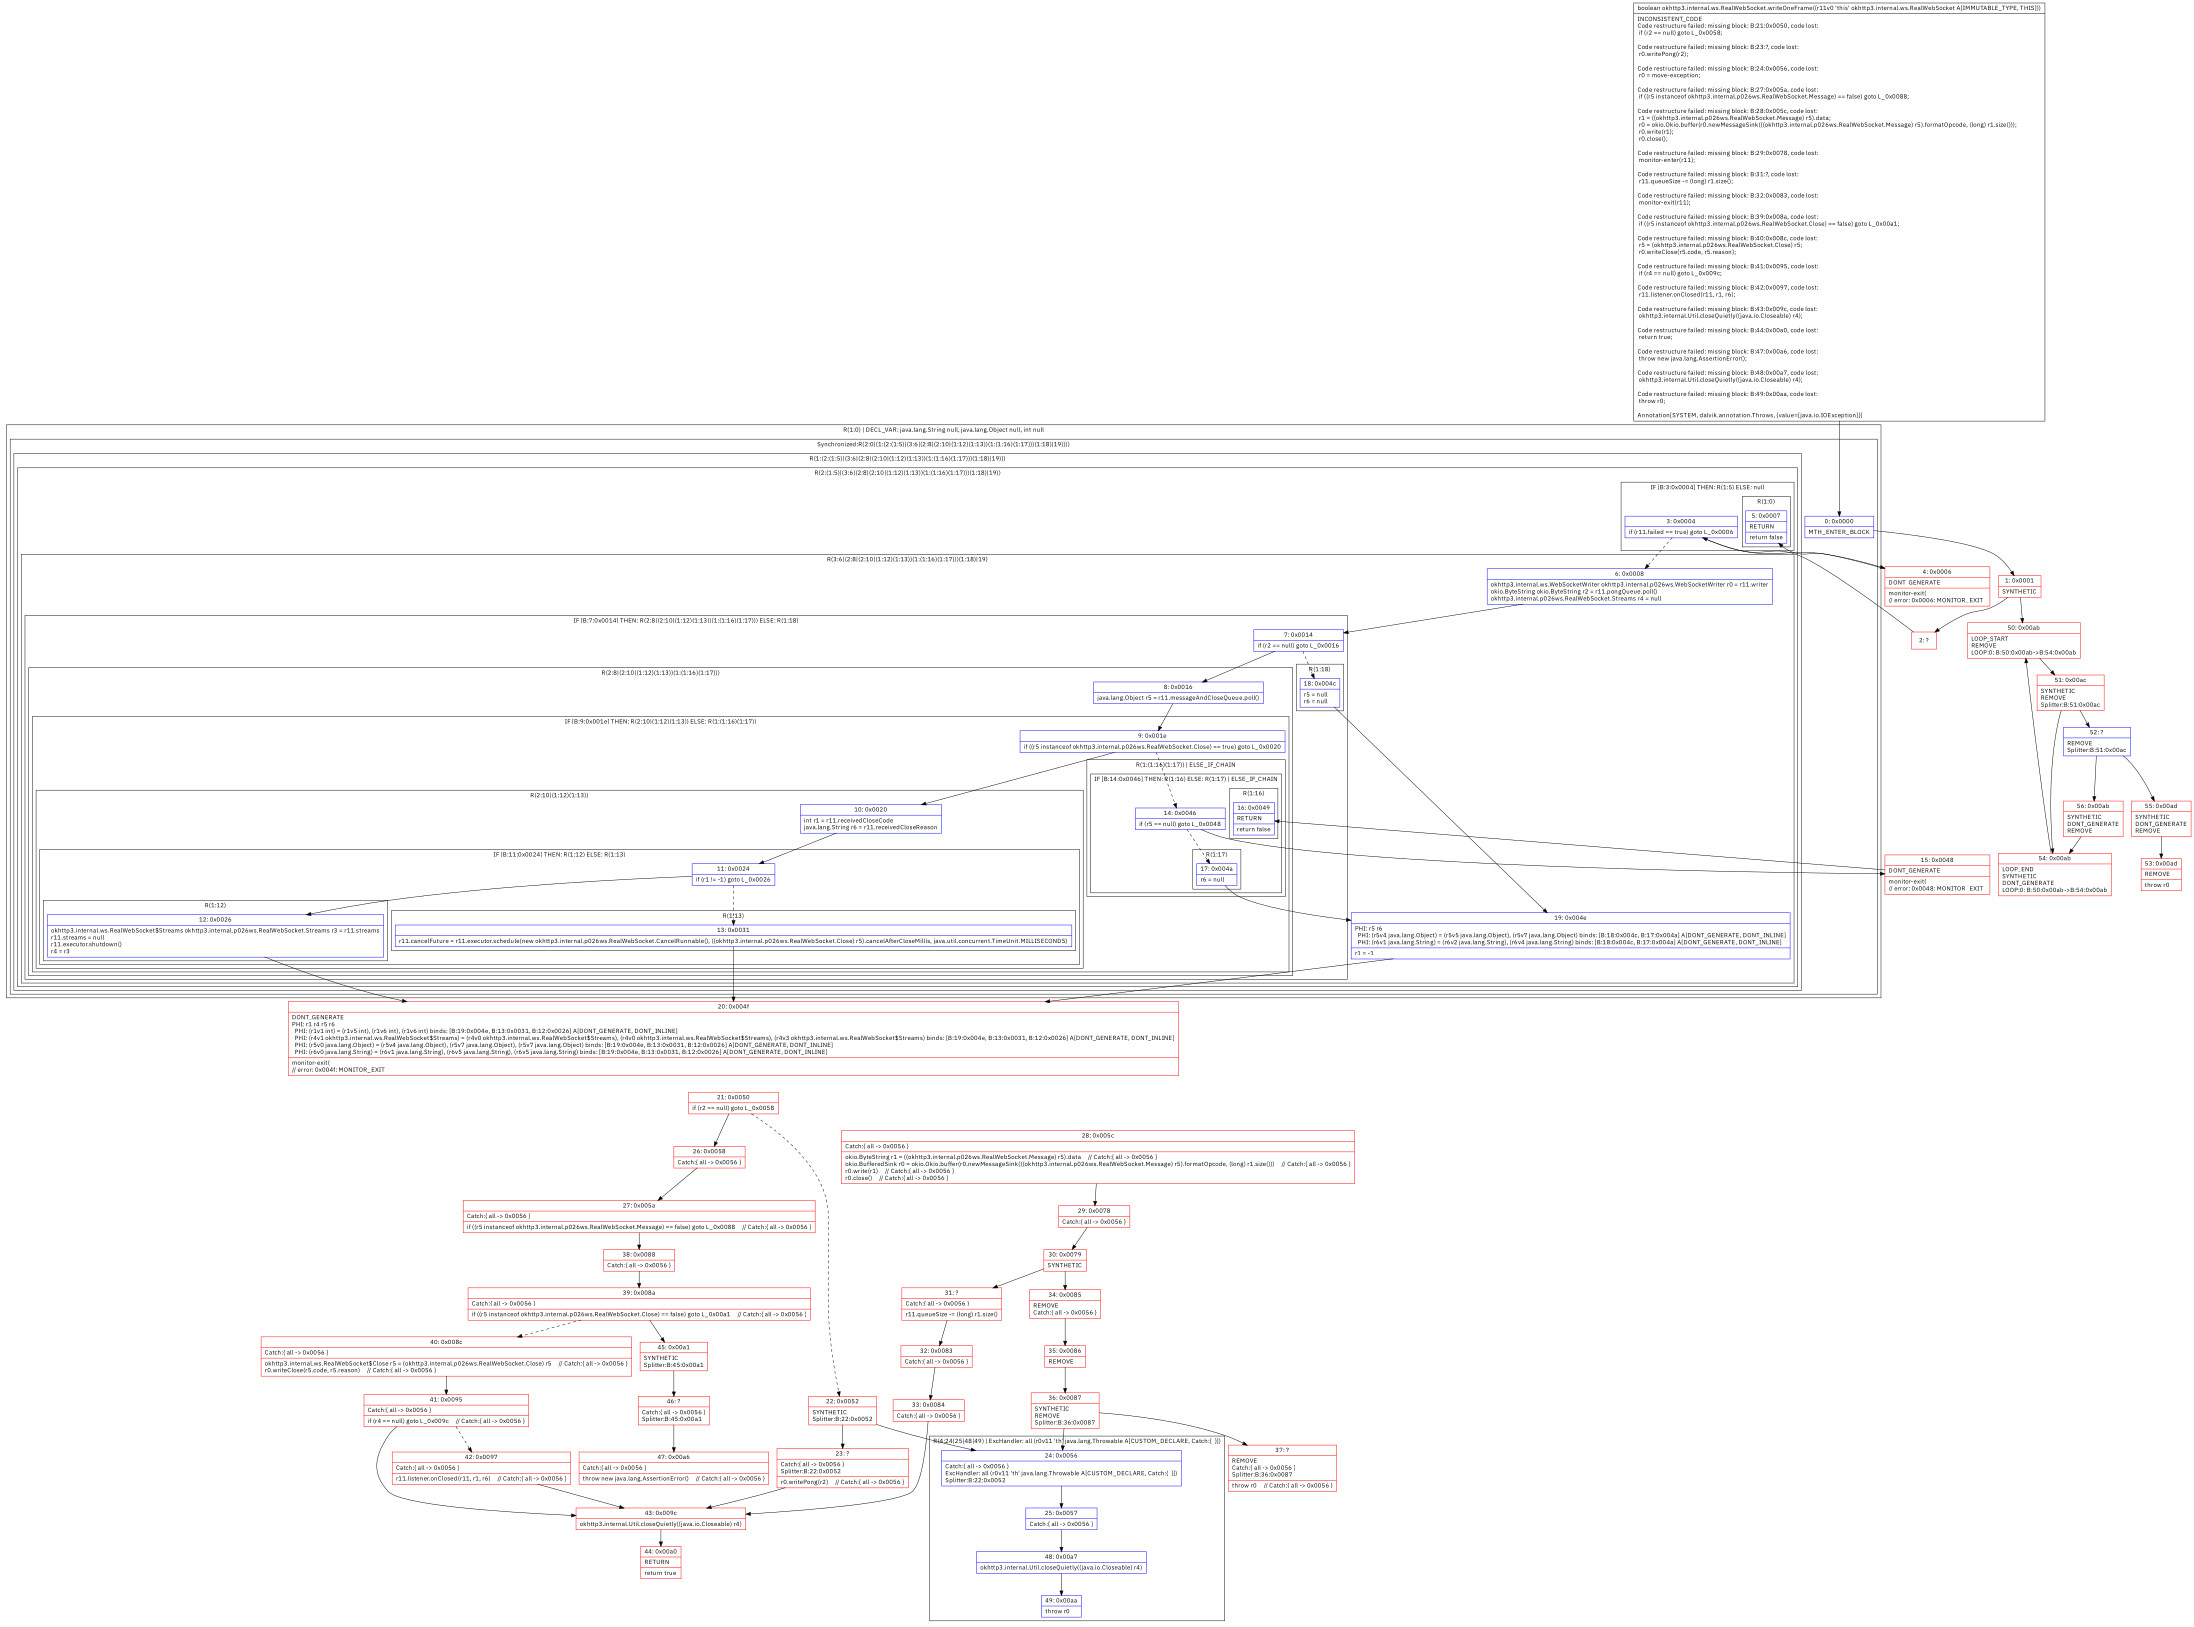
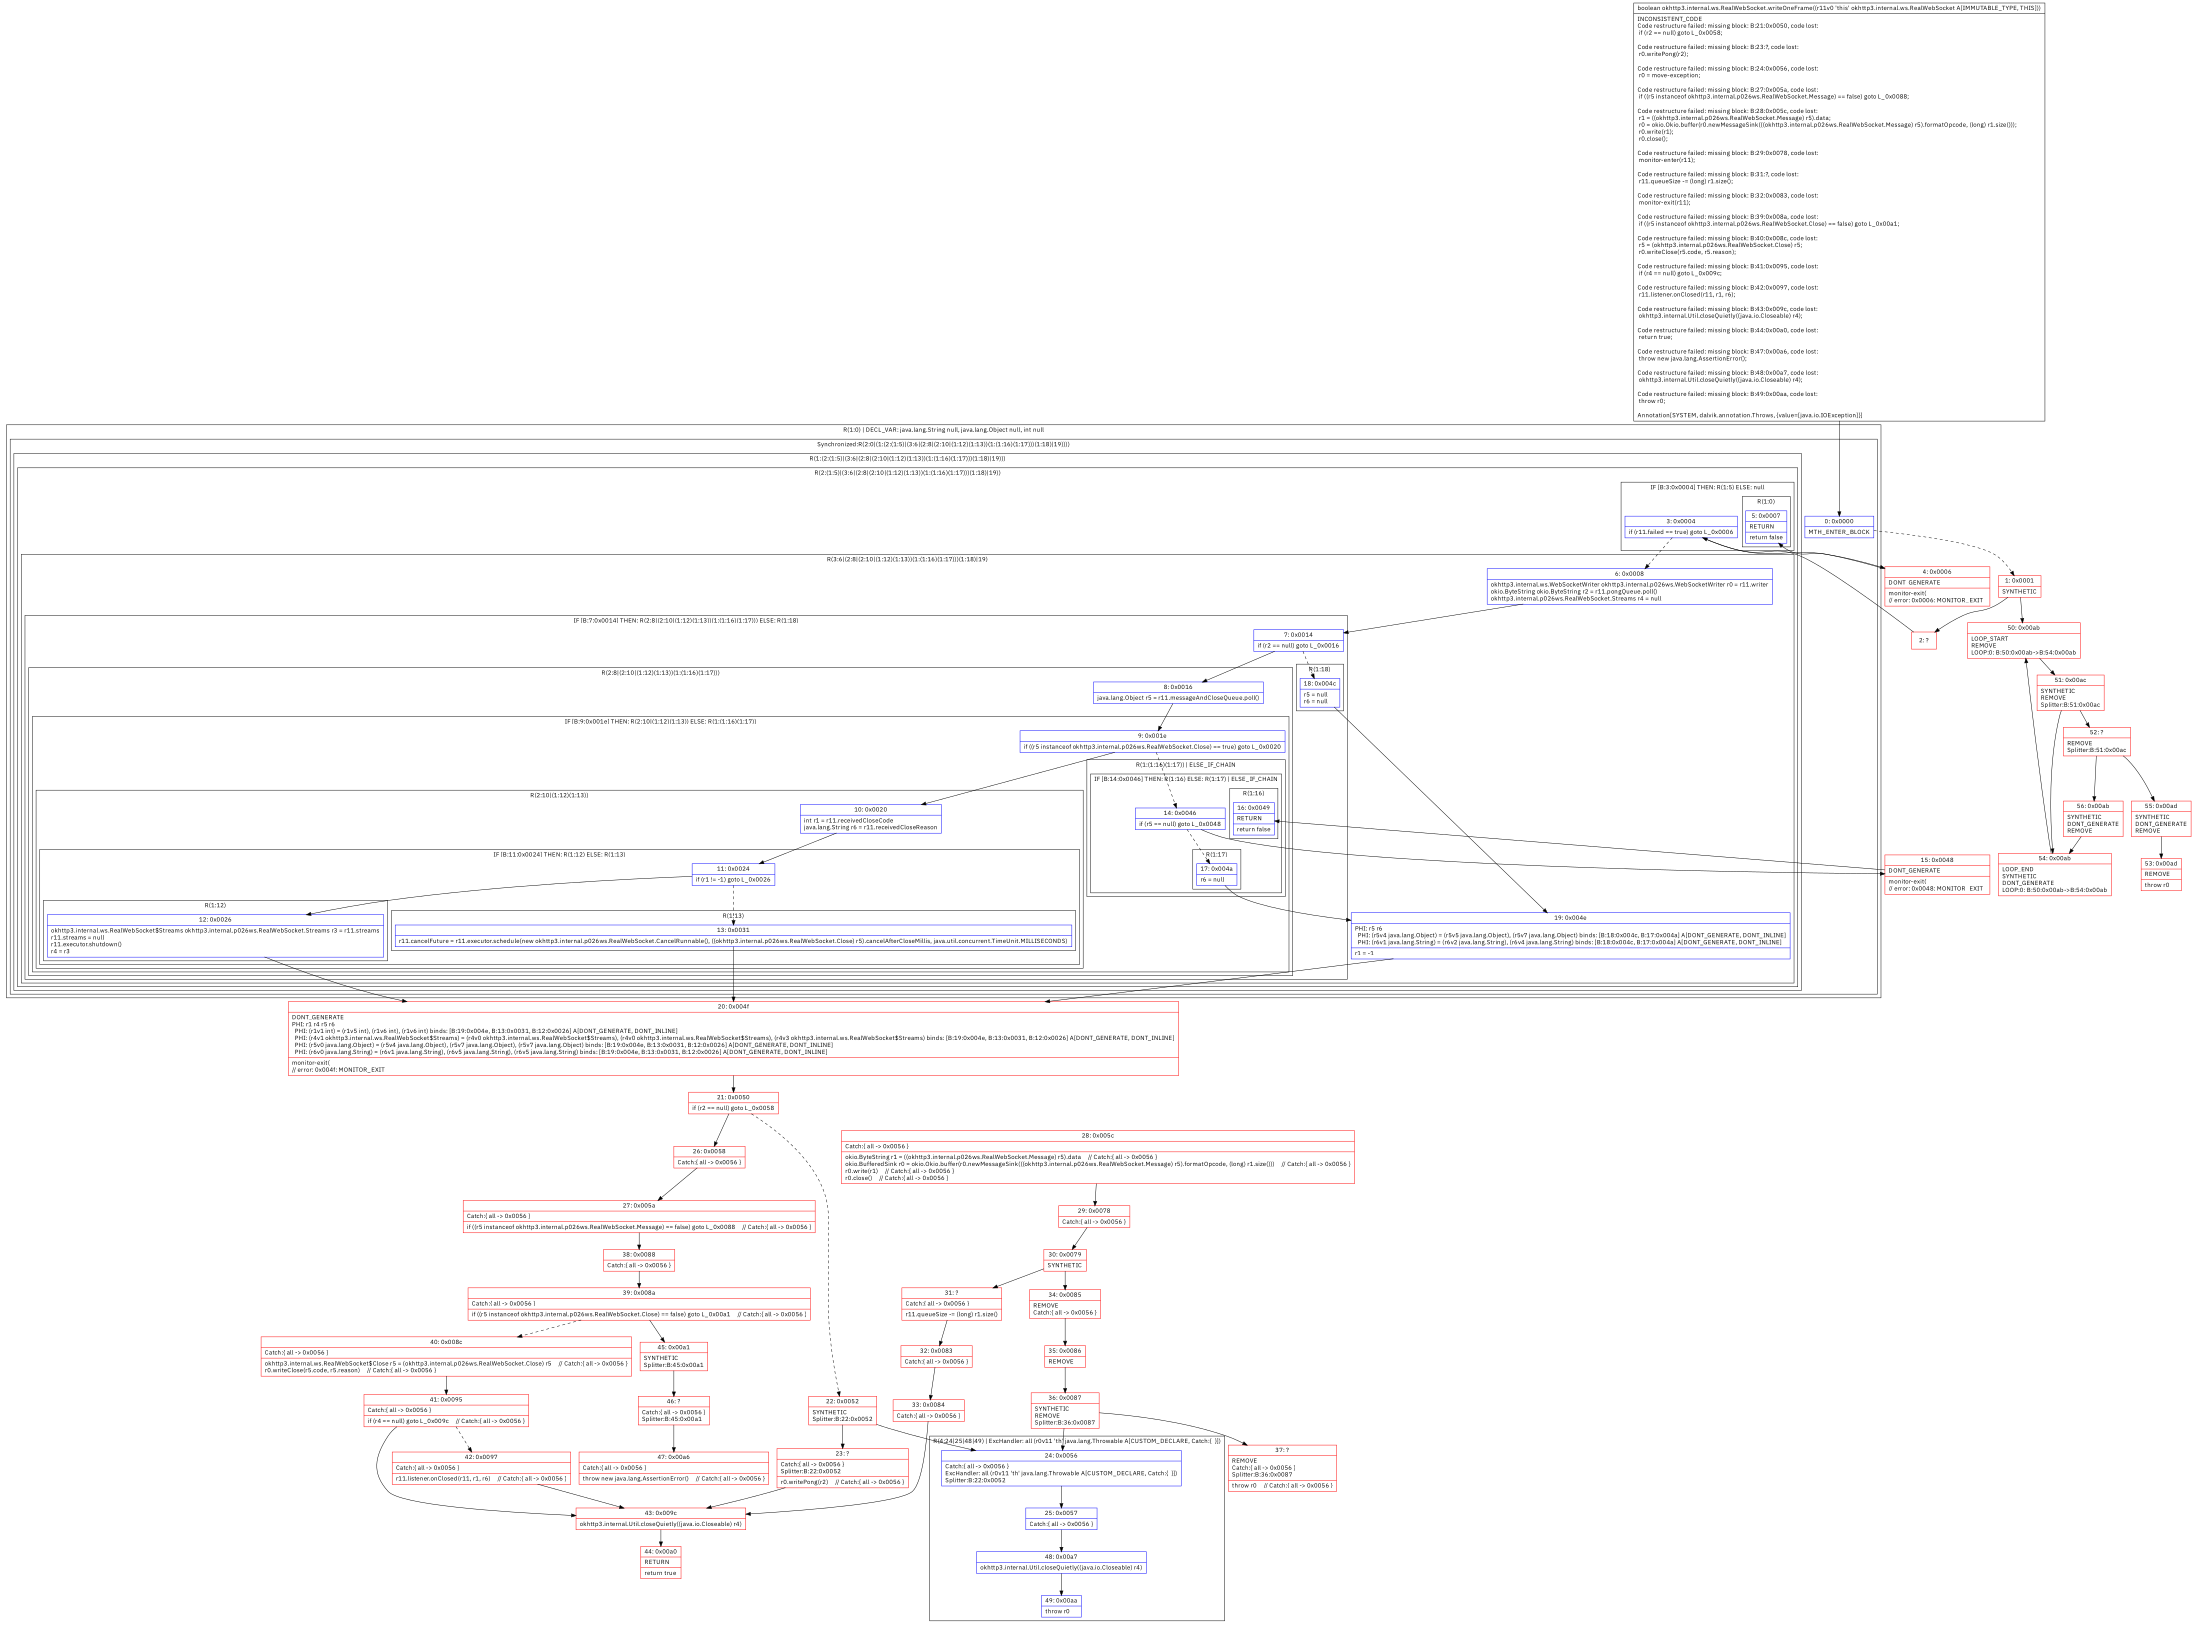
(1947, 541) -> (1947, 541)
(2097, 742) -> (2097, 742)
none -> (734, 1082)
